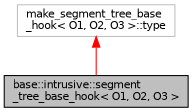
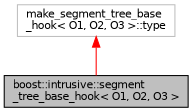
(96, 91) -> (96, 91)
